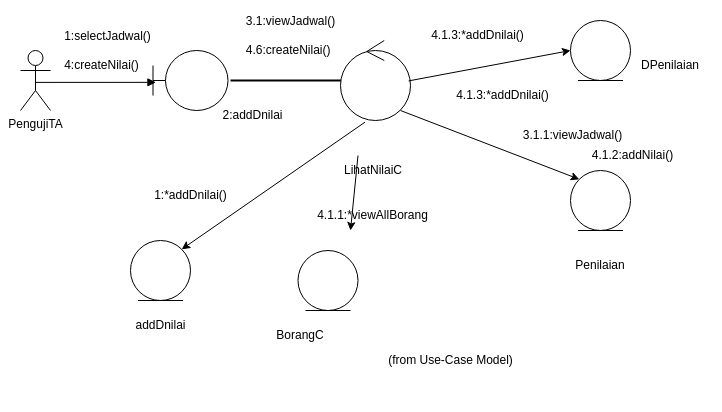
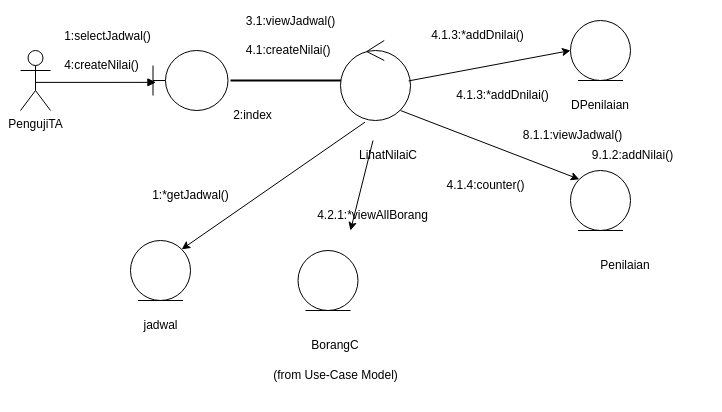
(291, 36) -> (291, 36)
(671, 66) -> (601, 106)
(253, 116) -> (253, 116)
(573, 136) -> (573, 136)
(633, 156) -> (633, 156)
(373, 171) -> (388, 156)
none -> (486, 186)
(191, 196) -> (191, 196)
(373, 216) -> (373, 216)
(601, 266) -> (626, 266)
(161, 326) -> (161, 326)
(301, 336) -> (336, 346)
(451, 361) -> (336, 376)
